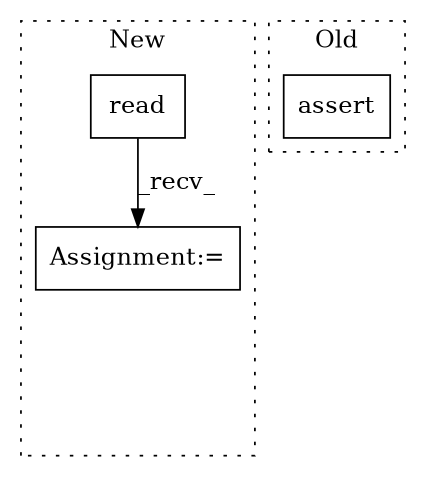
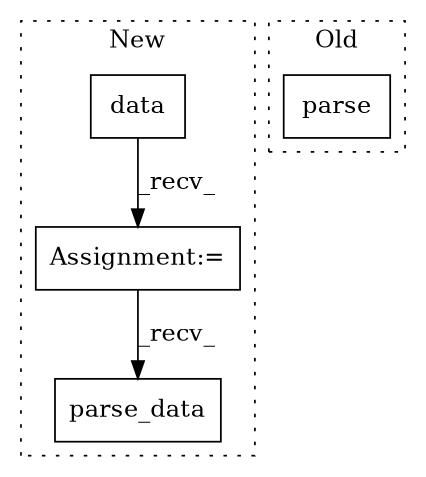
(138, 106) -> (138, 106)
(337, 106) -> (337, 106)
none -> (138, 410)
